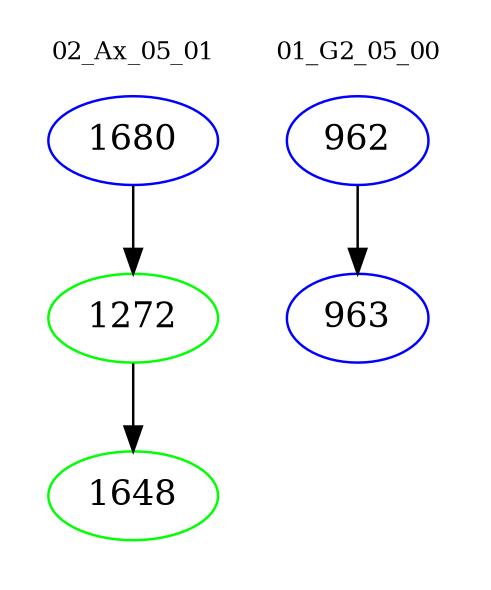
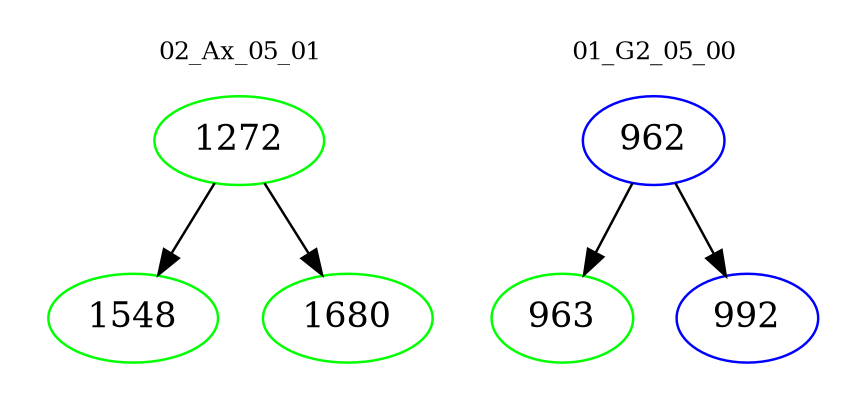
(133, 141) -> (348, 318)
(133, 217) -> (286, 218)
(358, 318) -> (562, 318)
none -> (747, 318)
(133, 496) -> (133, 318)
